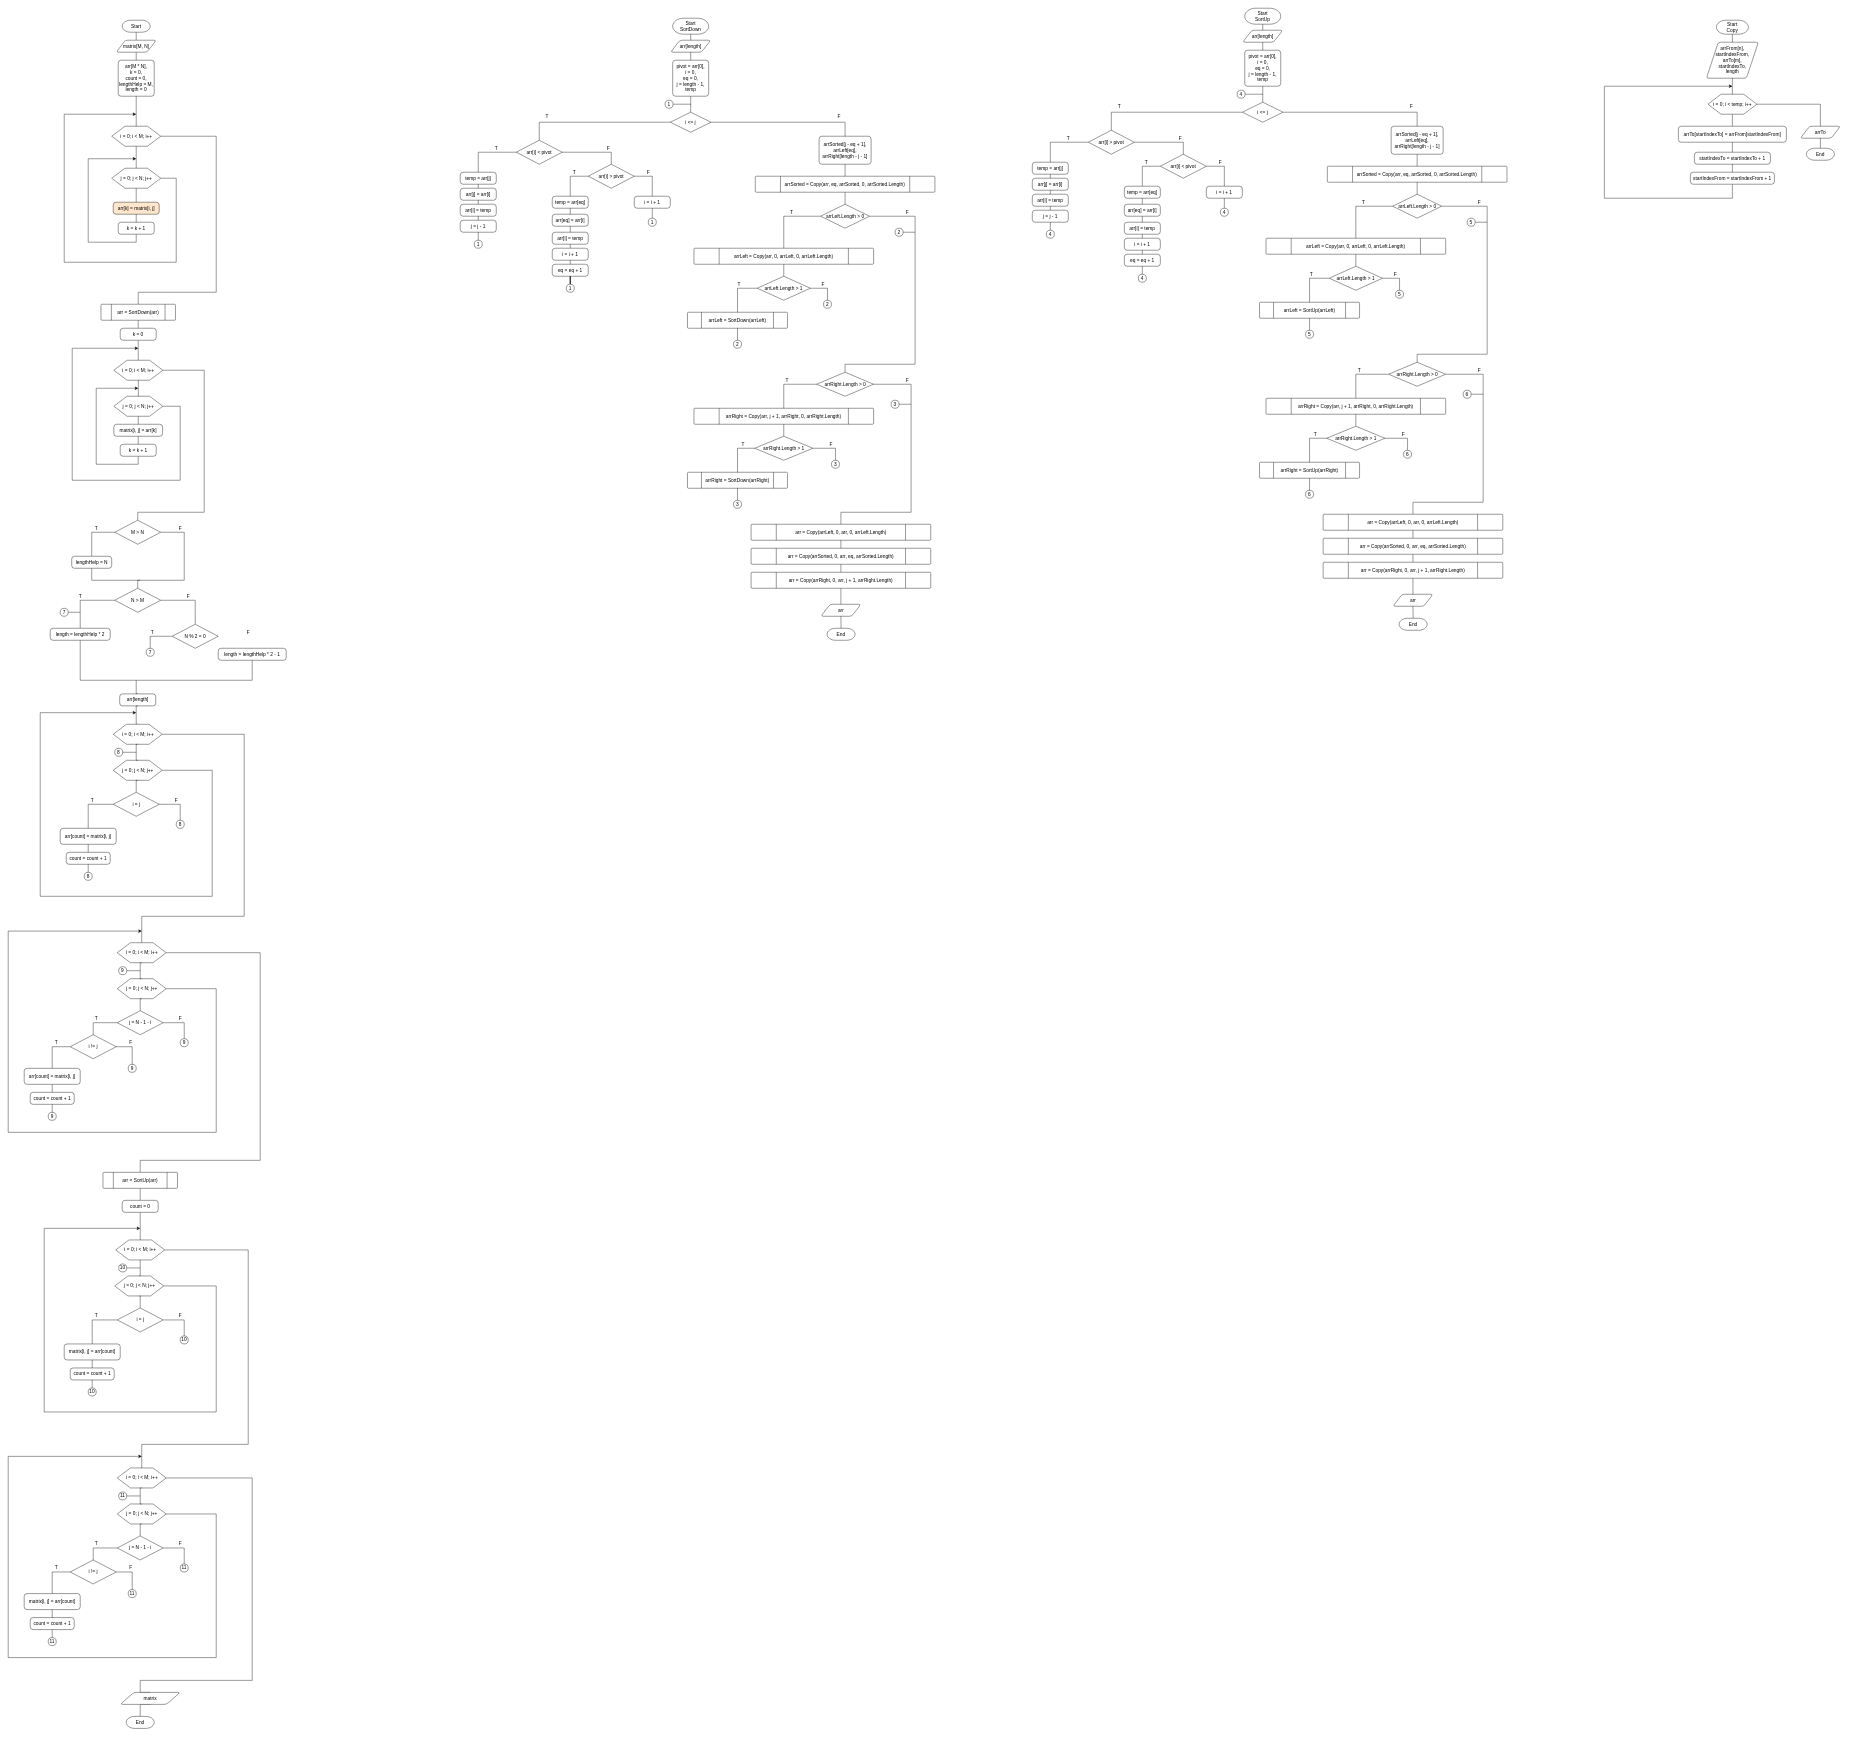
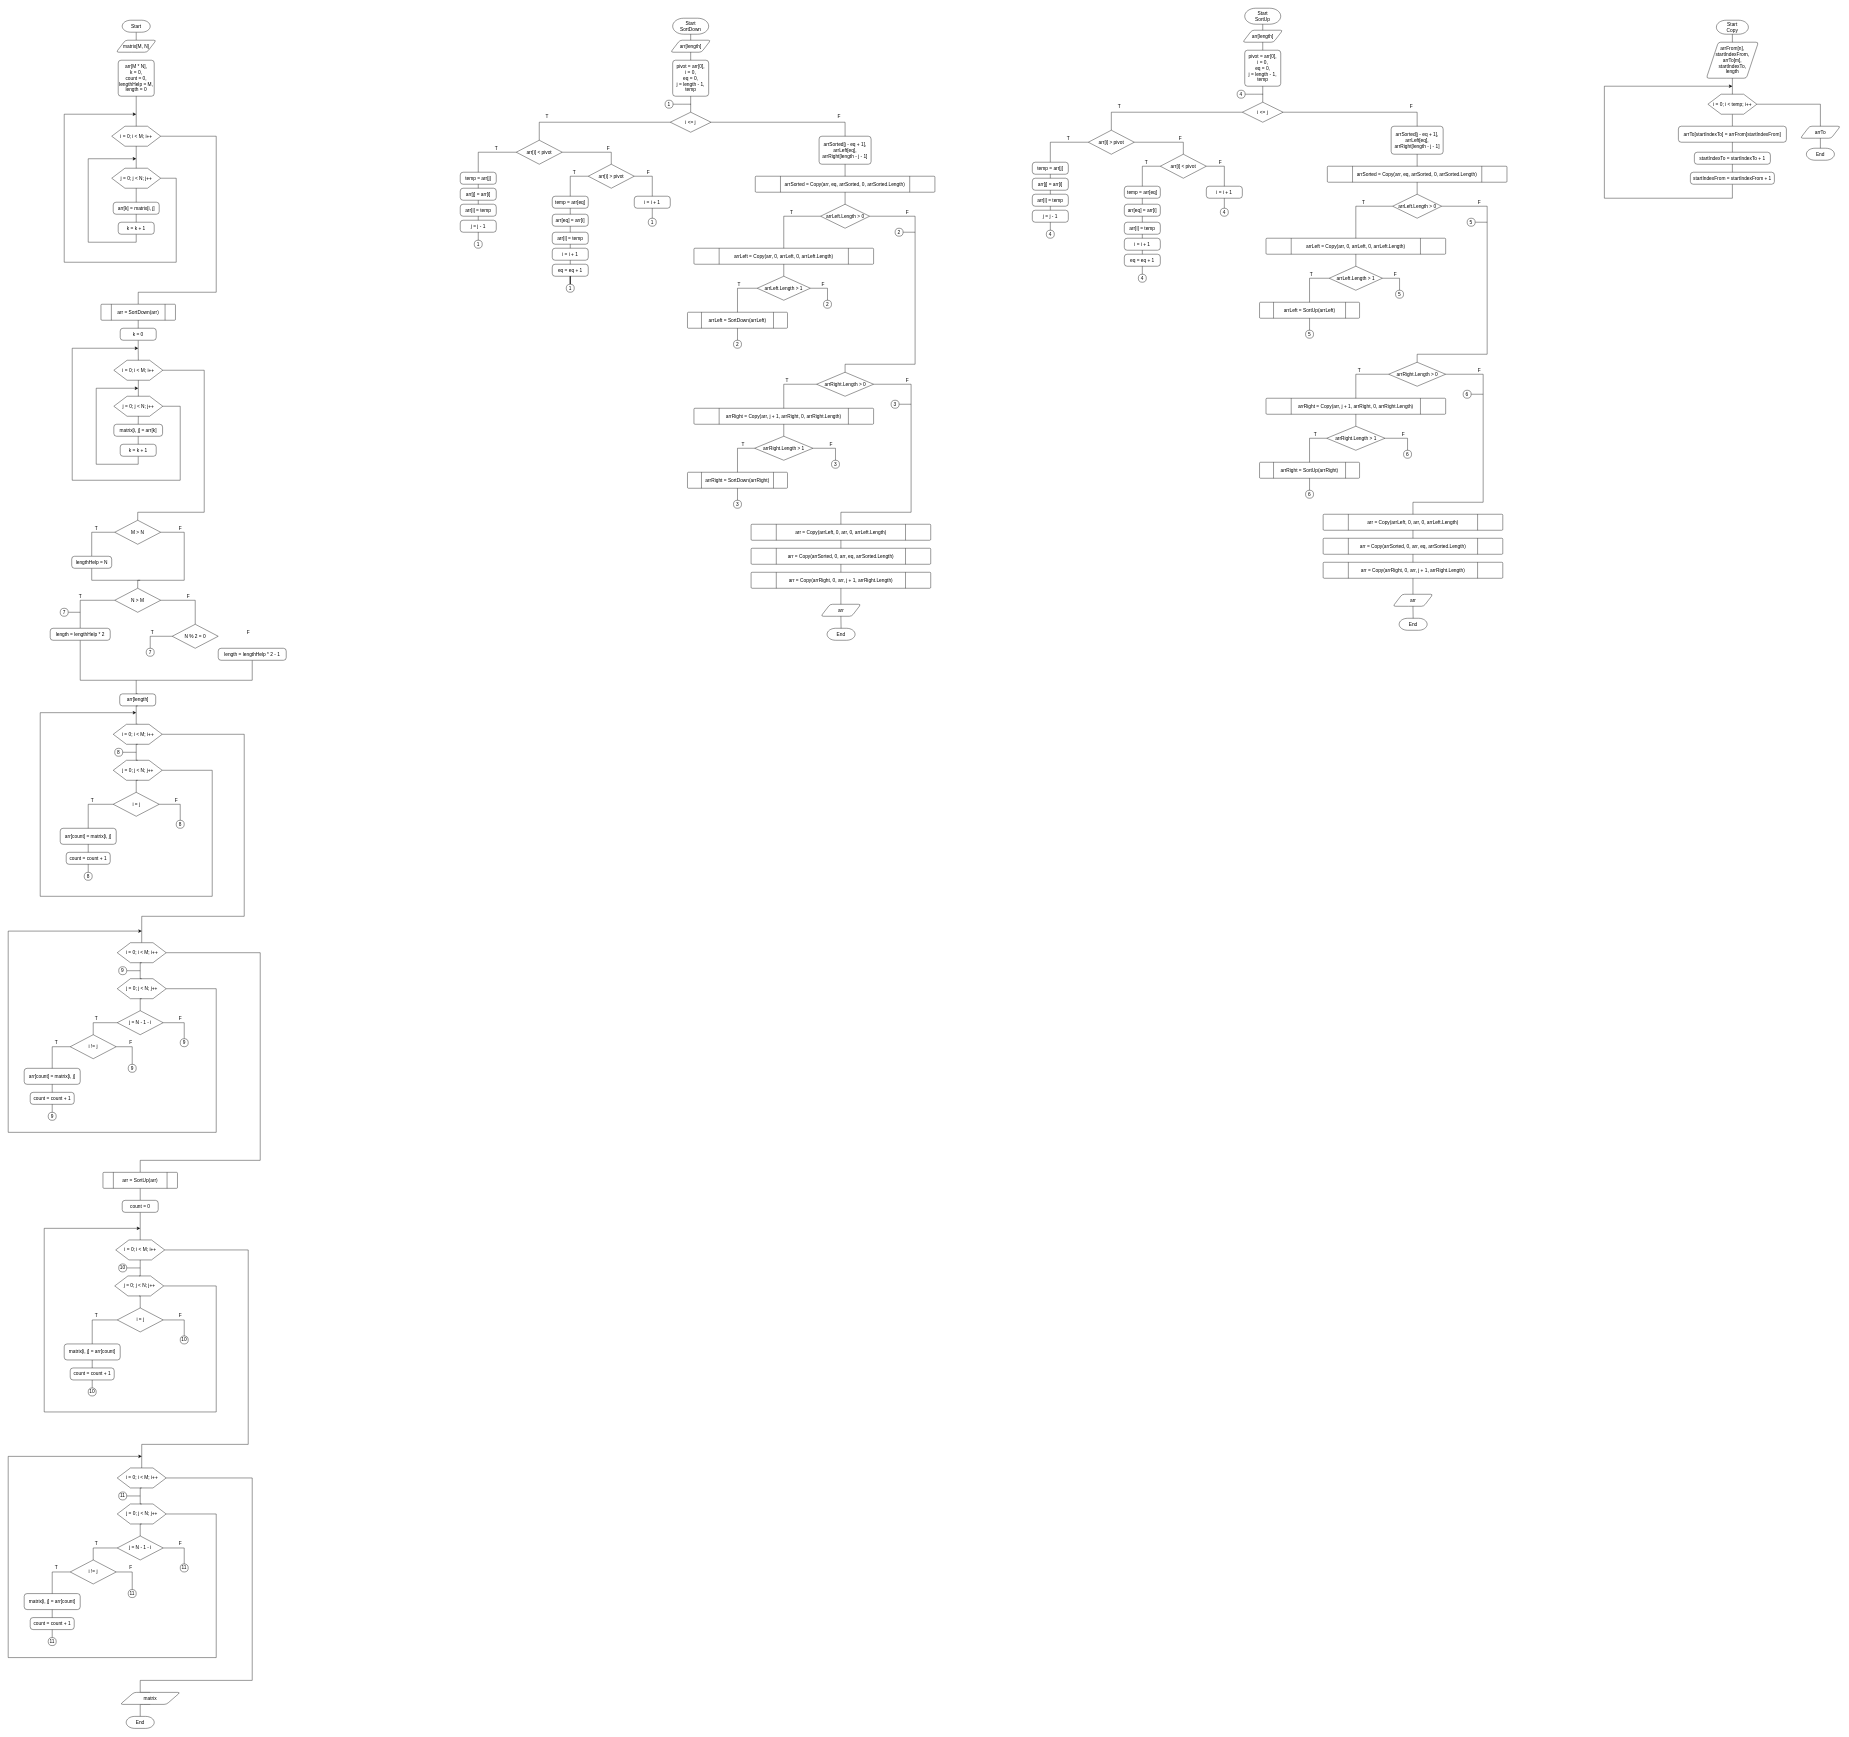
(136, 56) -> none
(136, 208) -> (136, 208)
